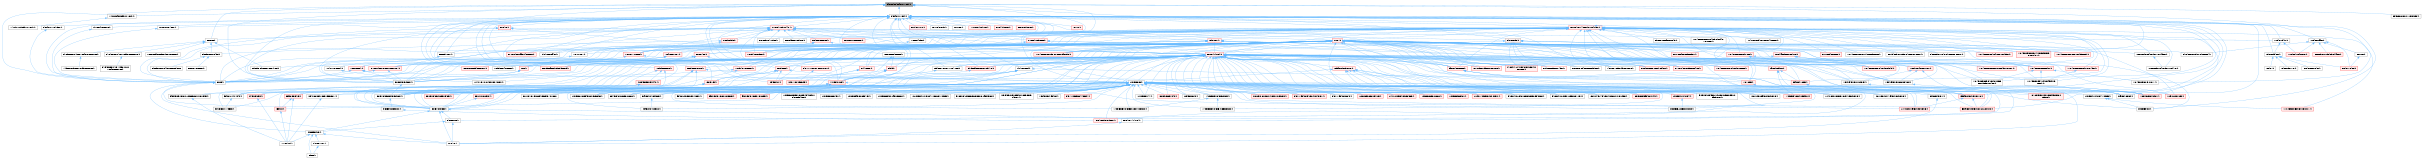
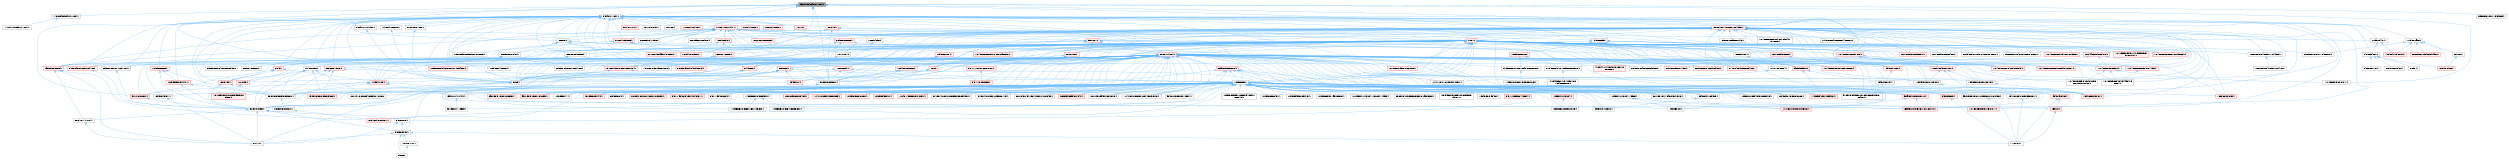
(550, 54) -> none
none -> (1519, 54)
(1864, 54) -> (1944, 54)
(475, 68) -> (448, 68)
(1790, 76) -> (1839, 61)
(799, 96) -> (1239, 96)
(1717, 96) -> (1862, 96)
